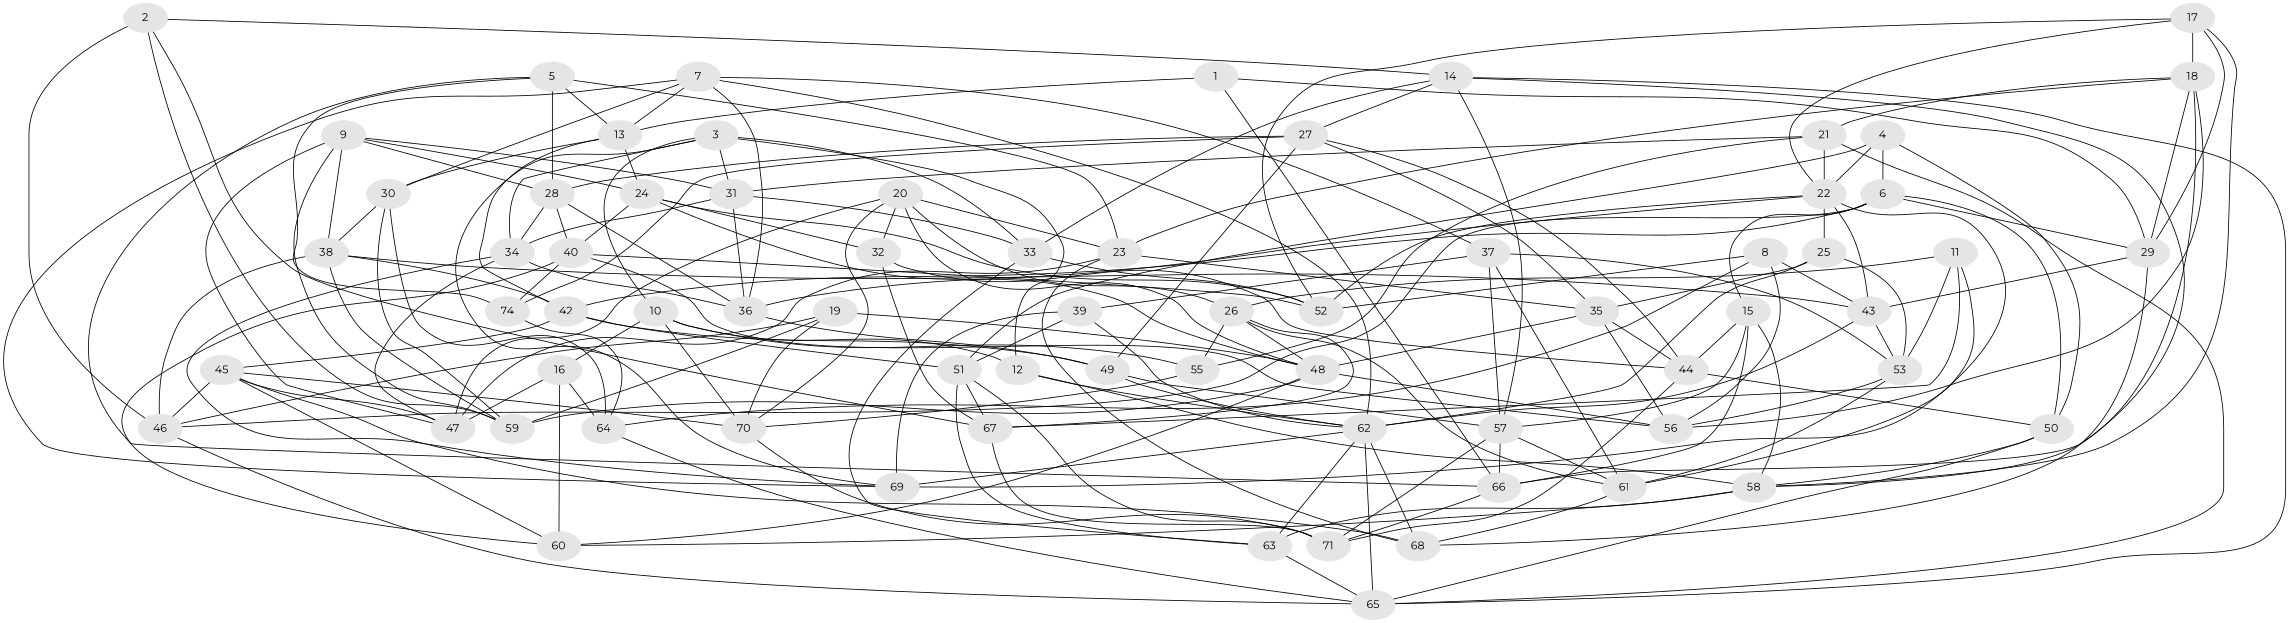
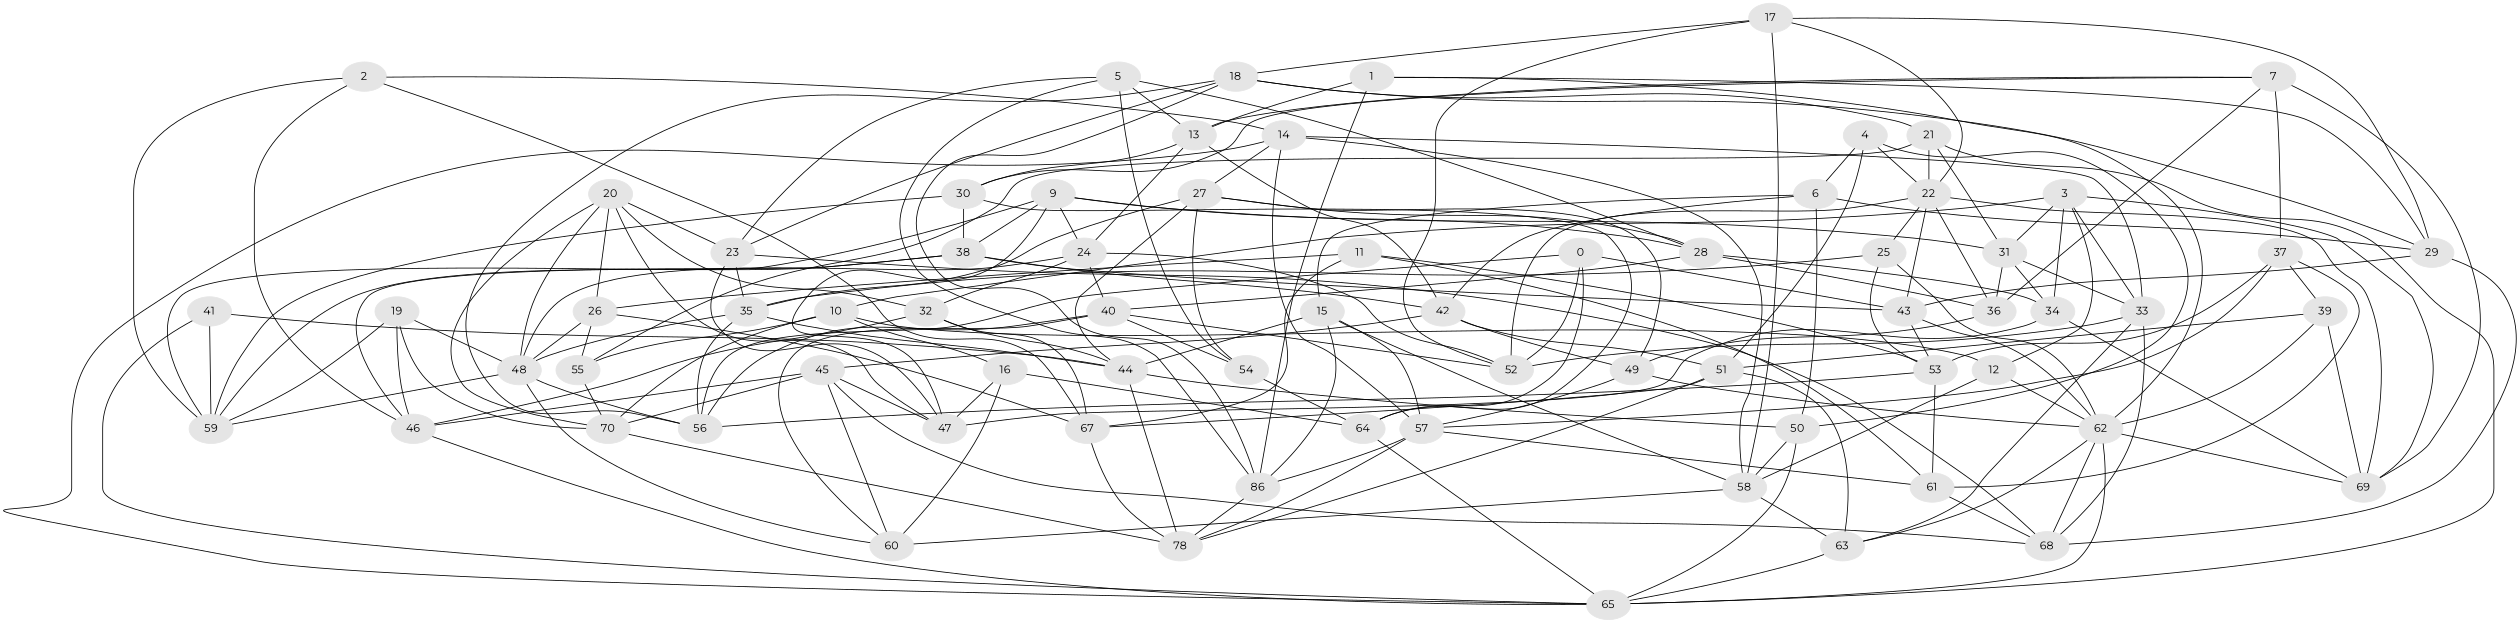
(1107, 172) -> (1841, 103)
(1765, 253) -> (1581, 253)
(627, 287) -> none
none -> (209, 311)
(508, 311) -> (1246, 370)
(1225, 385) -> (669, 365)
(1409, 392) -> none
none -> (2131, 442)
(1499, 488) -> (1258, 488)
(1328, 546) -> (1180, 546)
